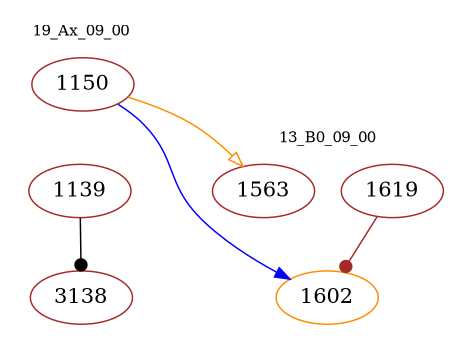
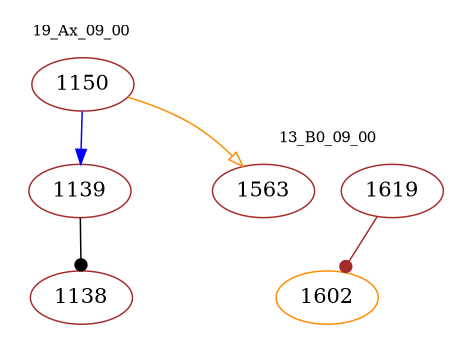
(185, 199) -> (82, 130)
(81, 298) -> (81, 298)
